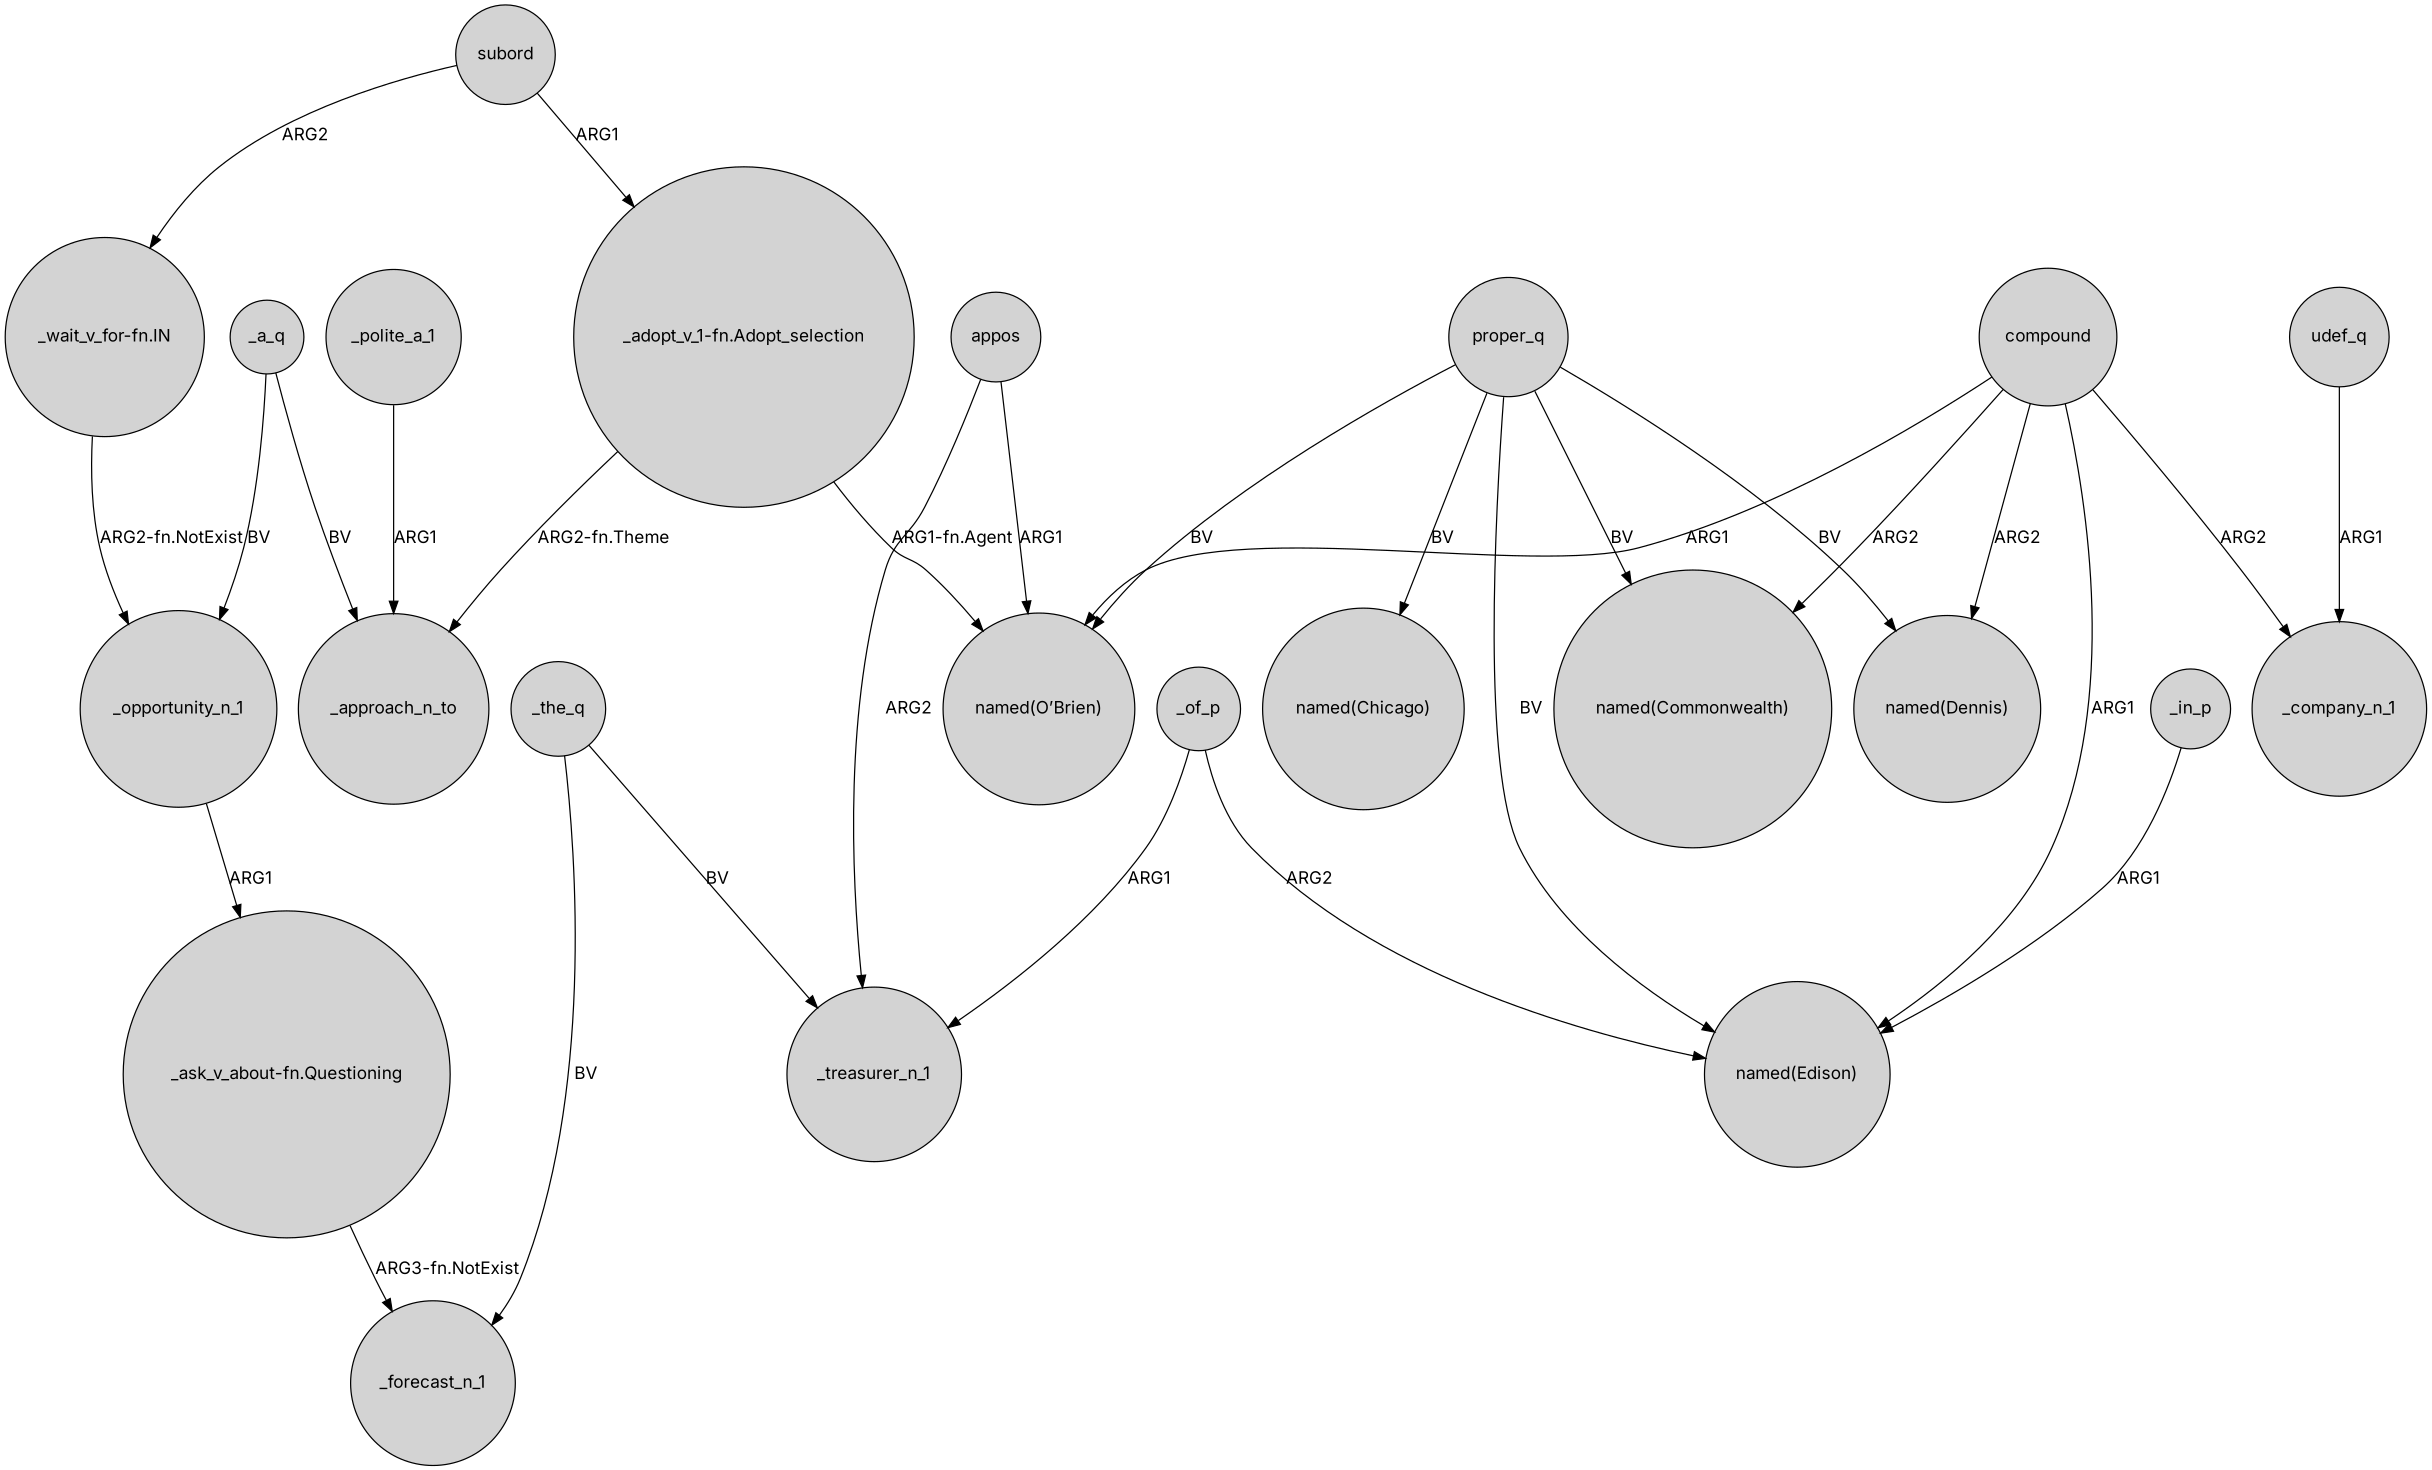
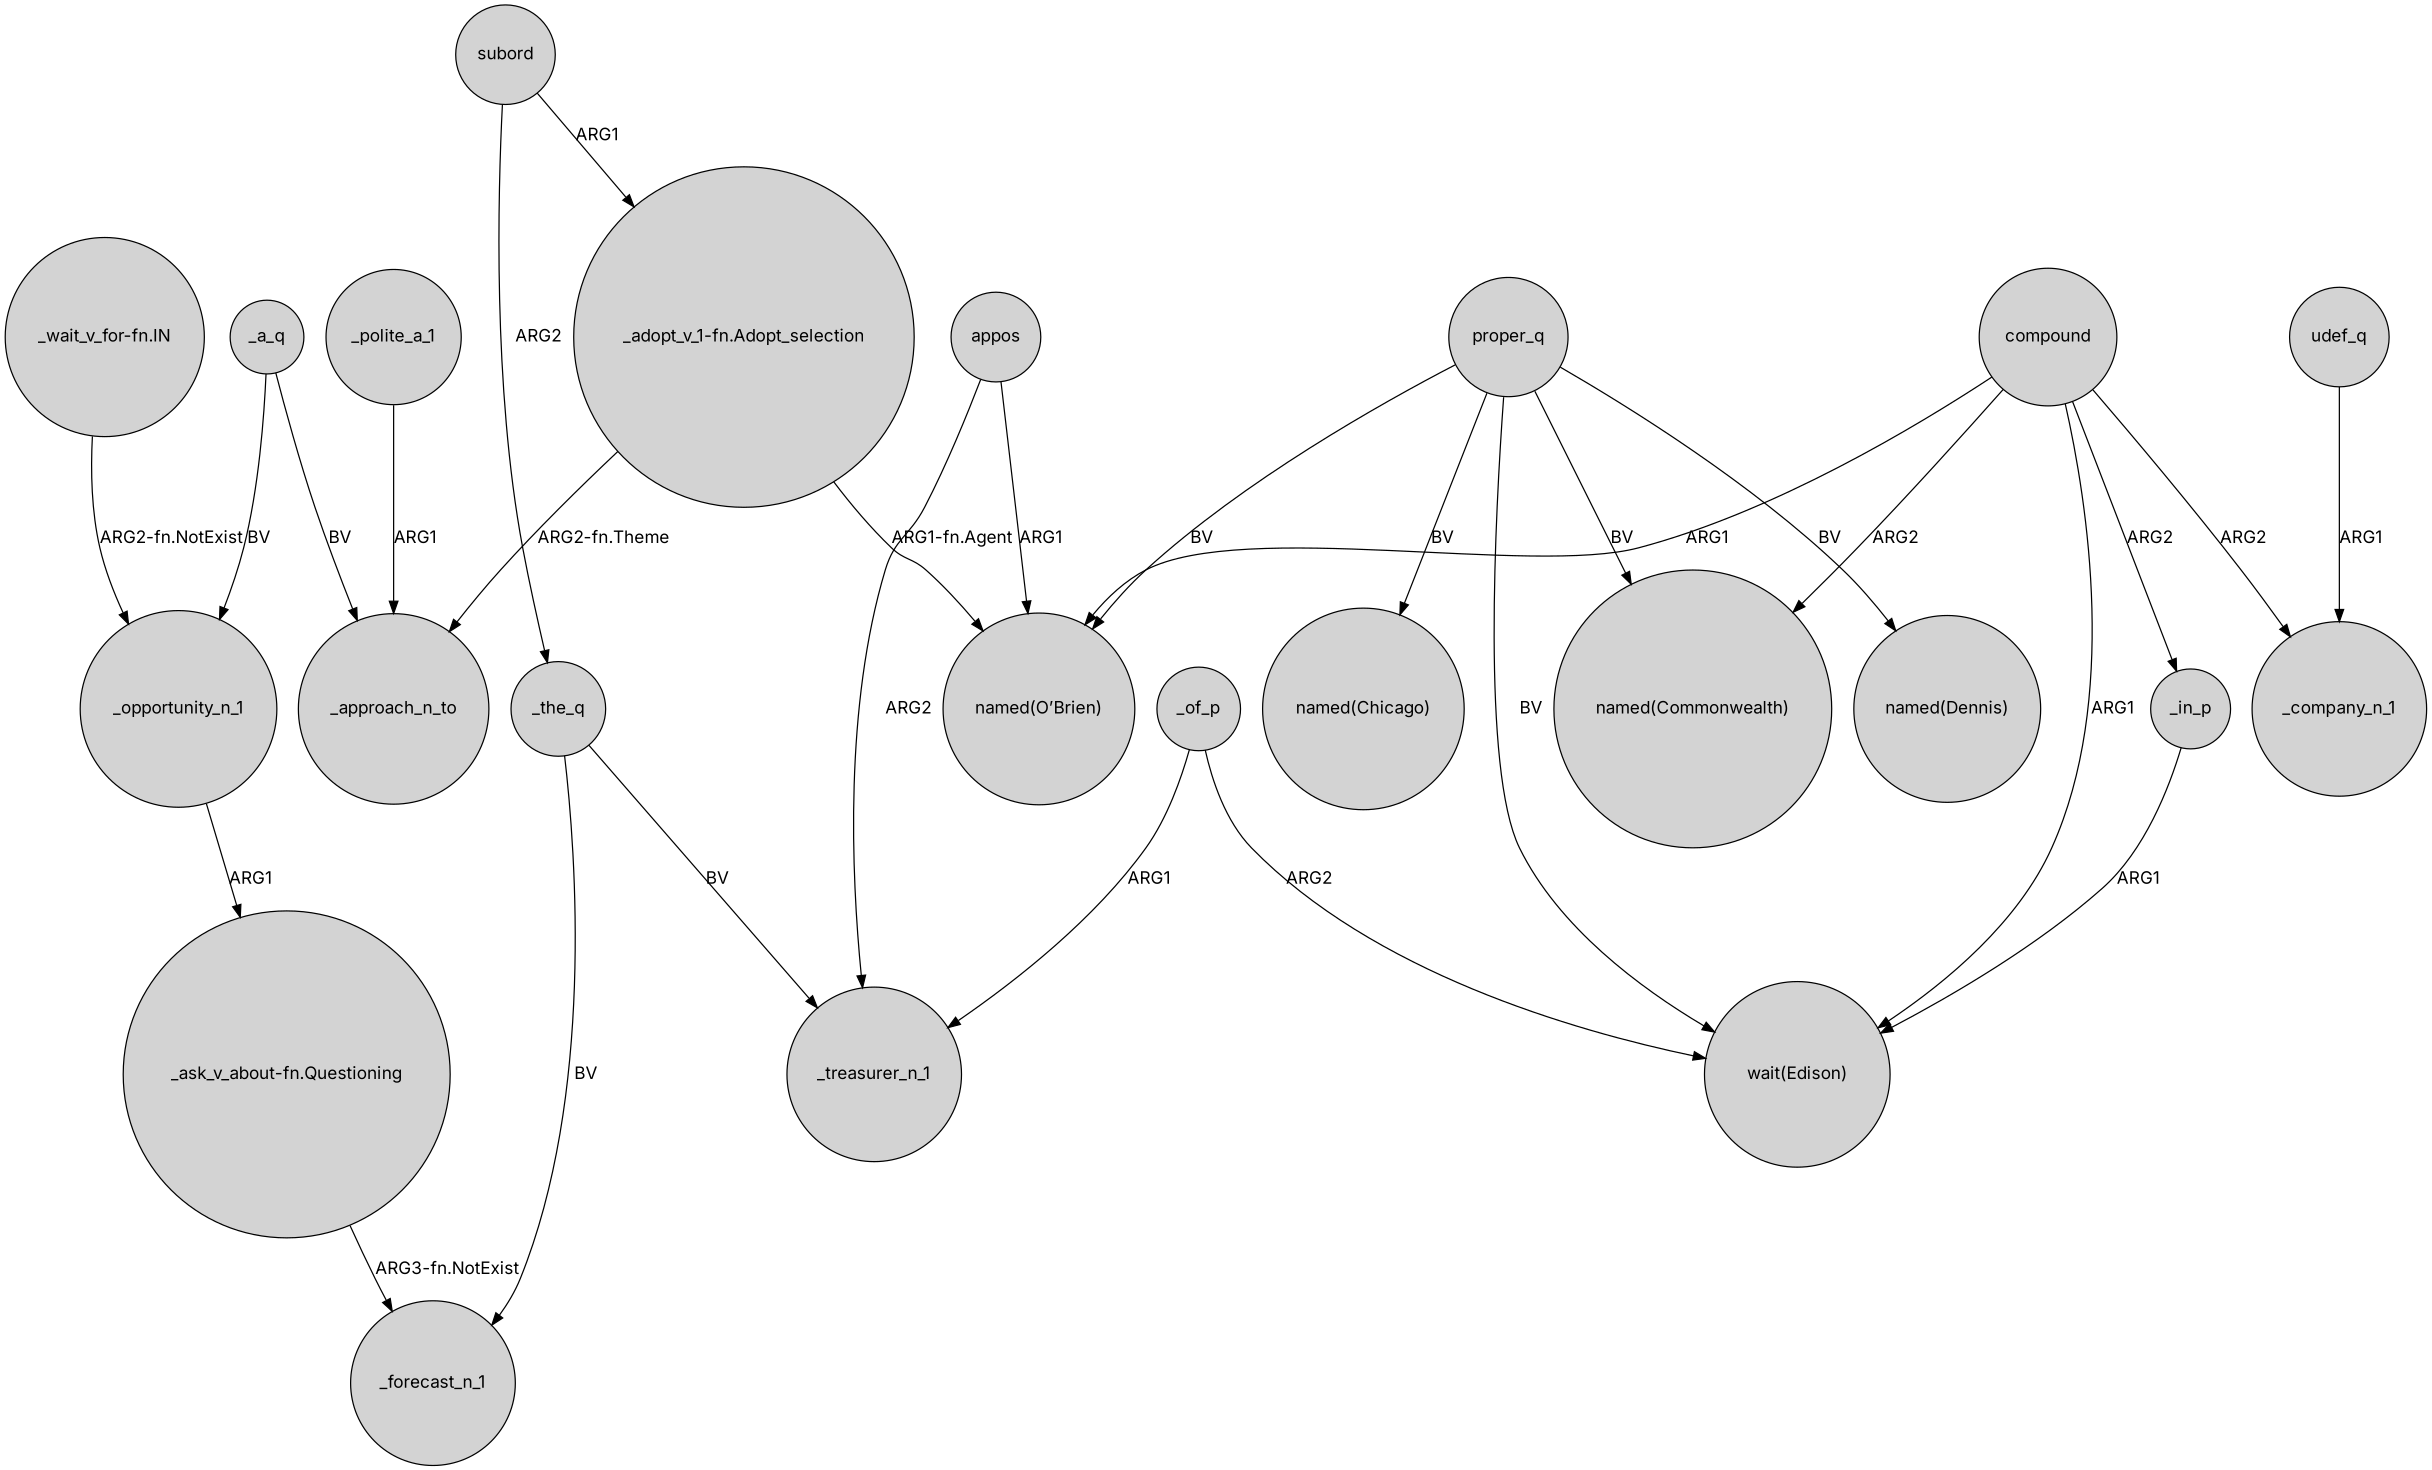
(290, 123) -> (503, 379)
(2003, 505) -> (2122, 531)
(1797, 1074) -> (1797, 1074)
